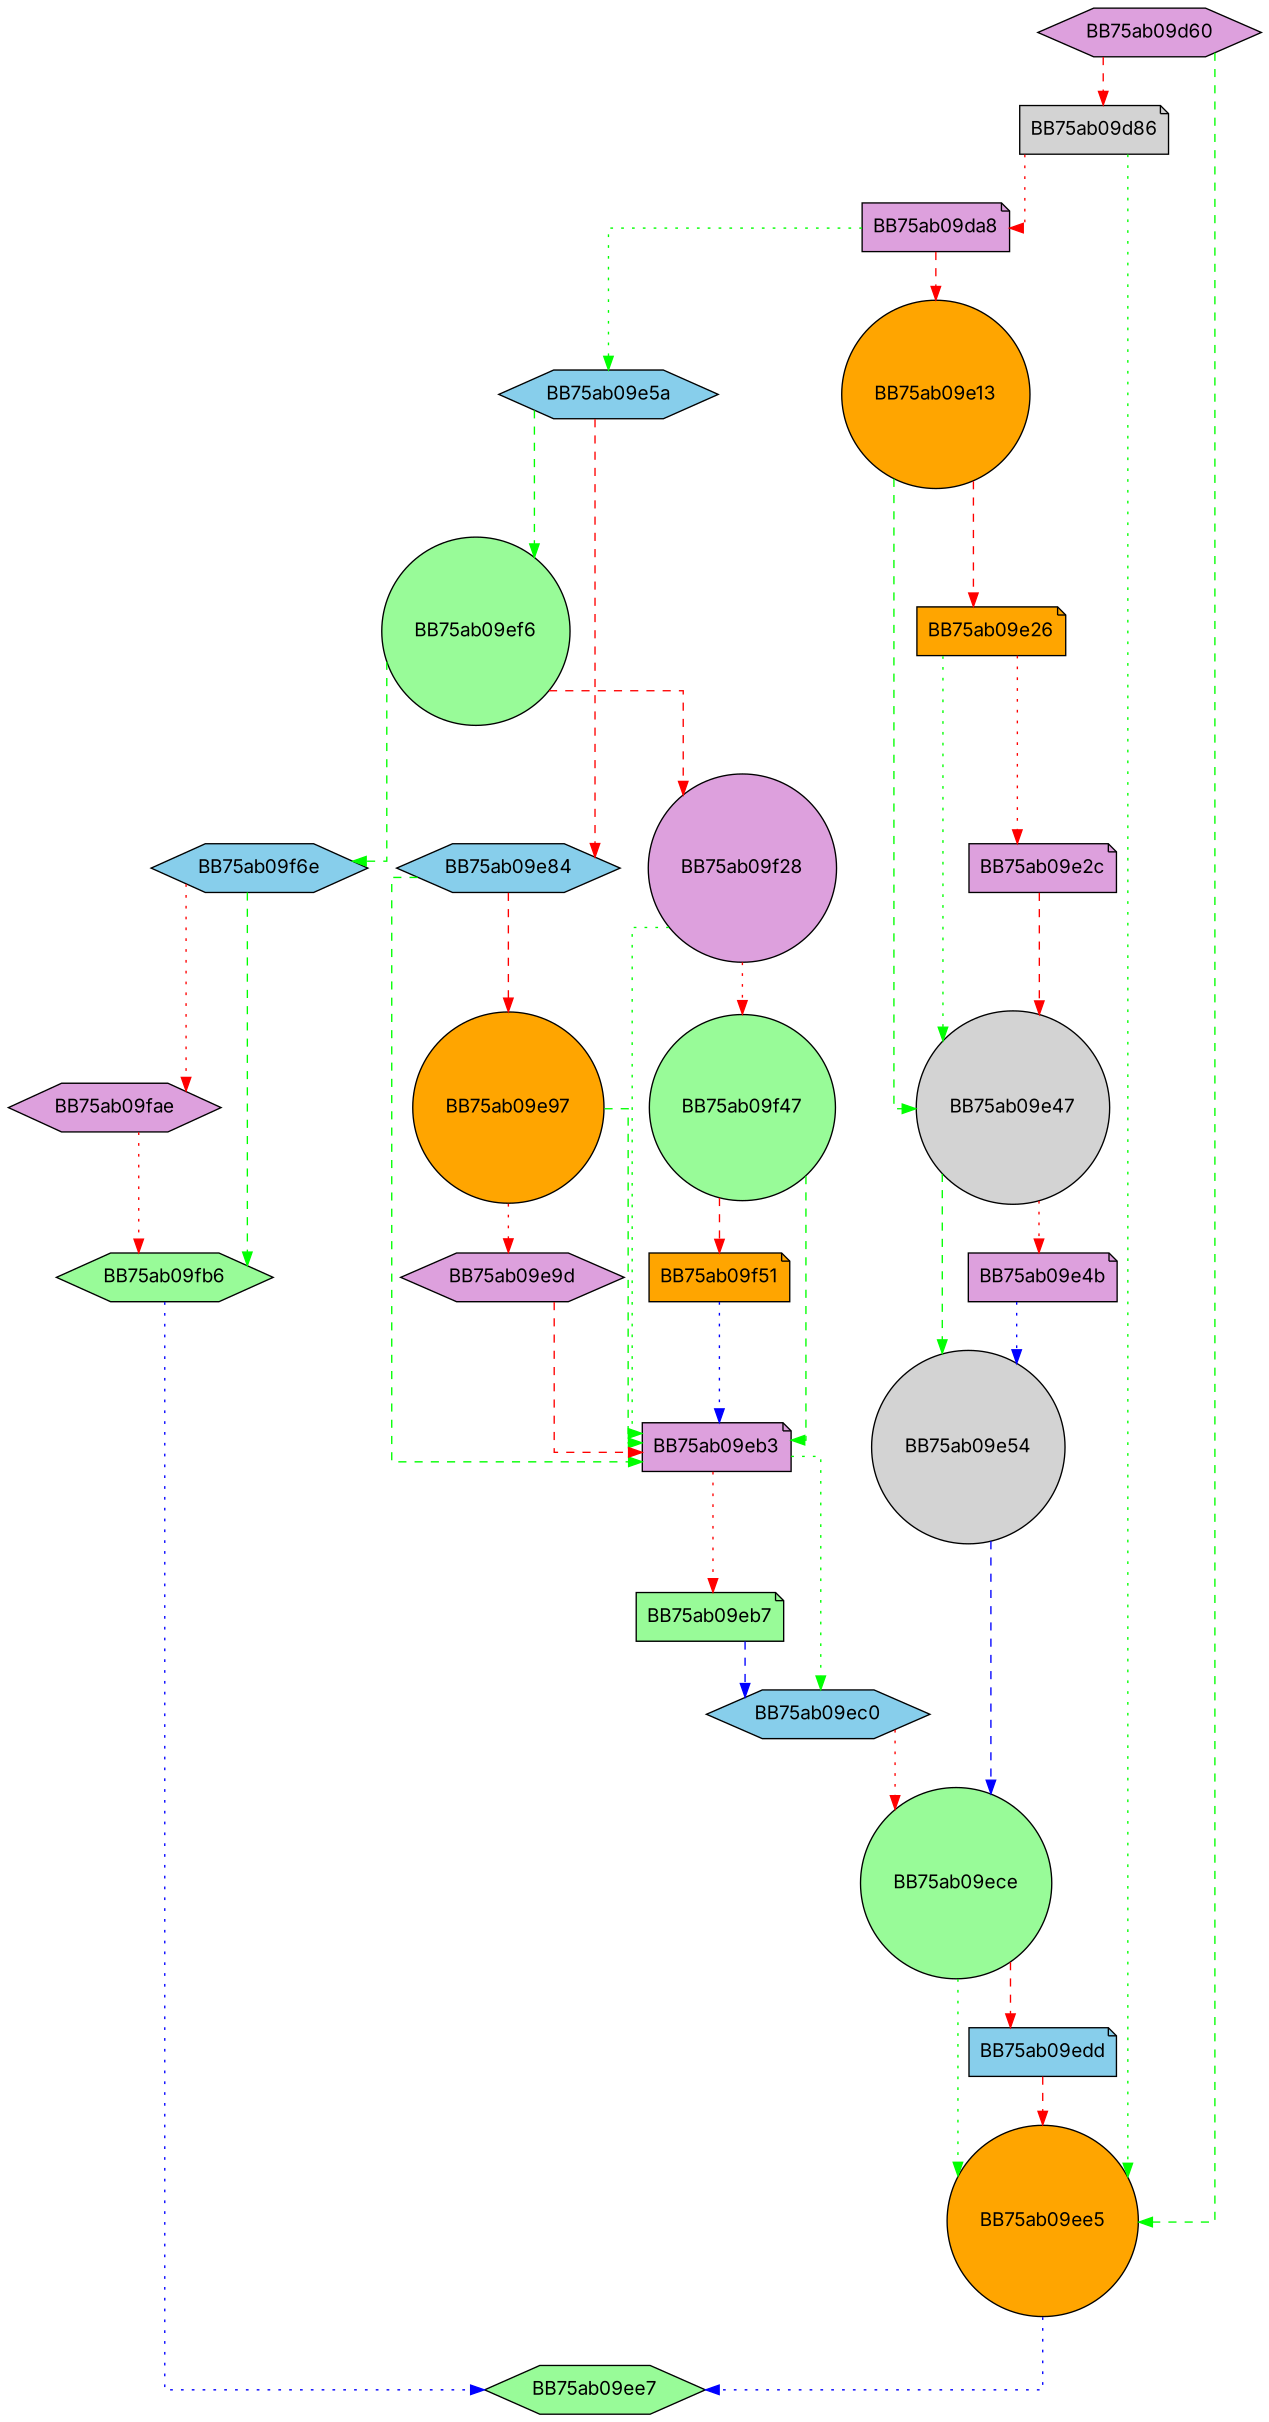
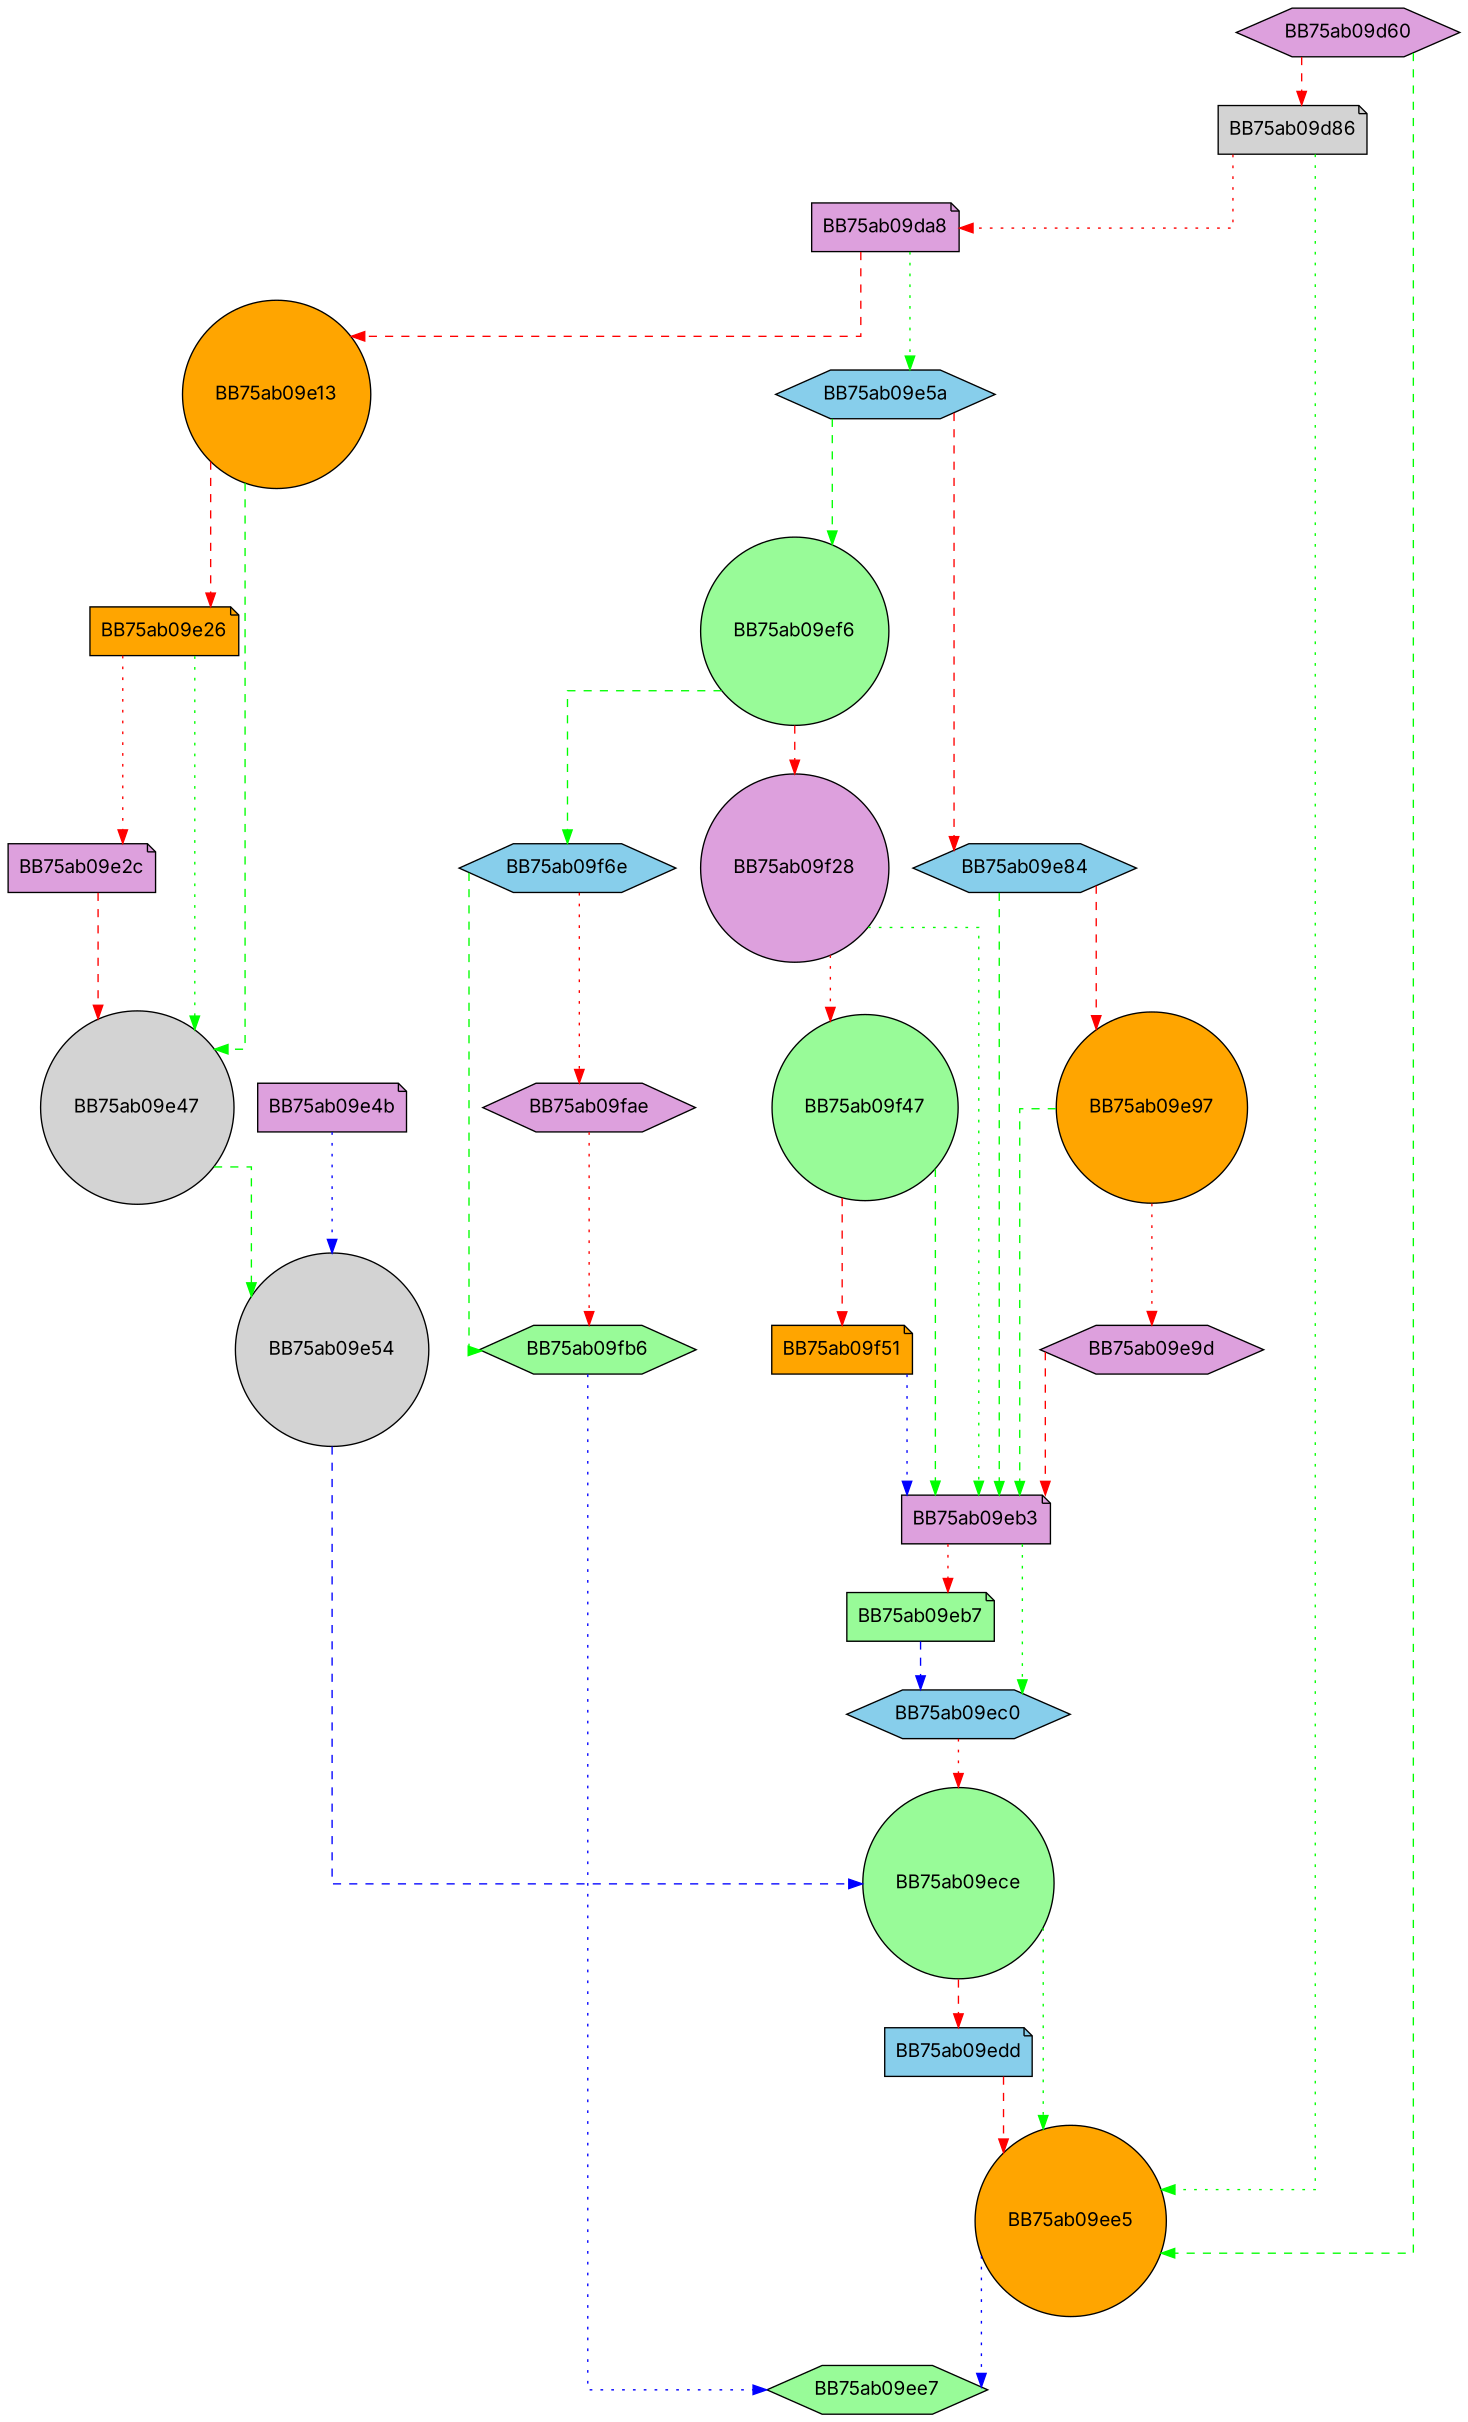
(1039, 1220) -> none
